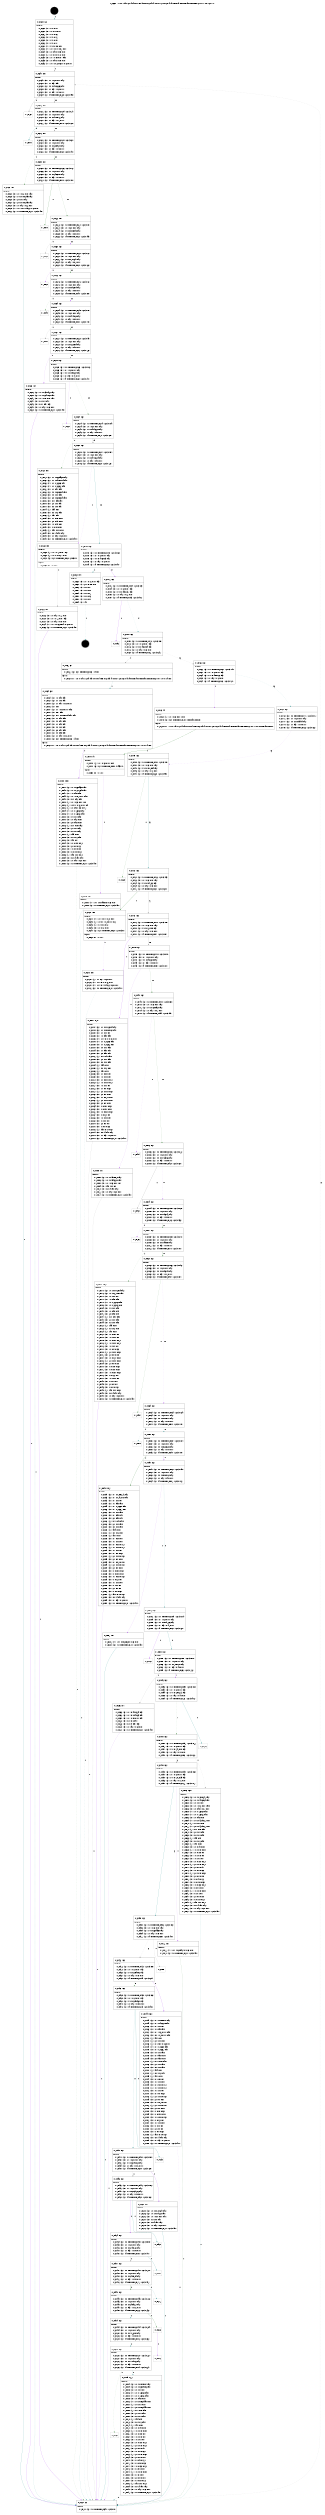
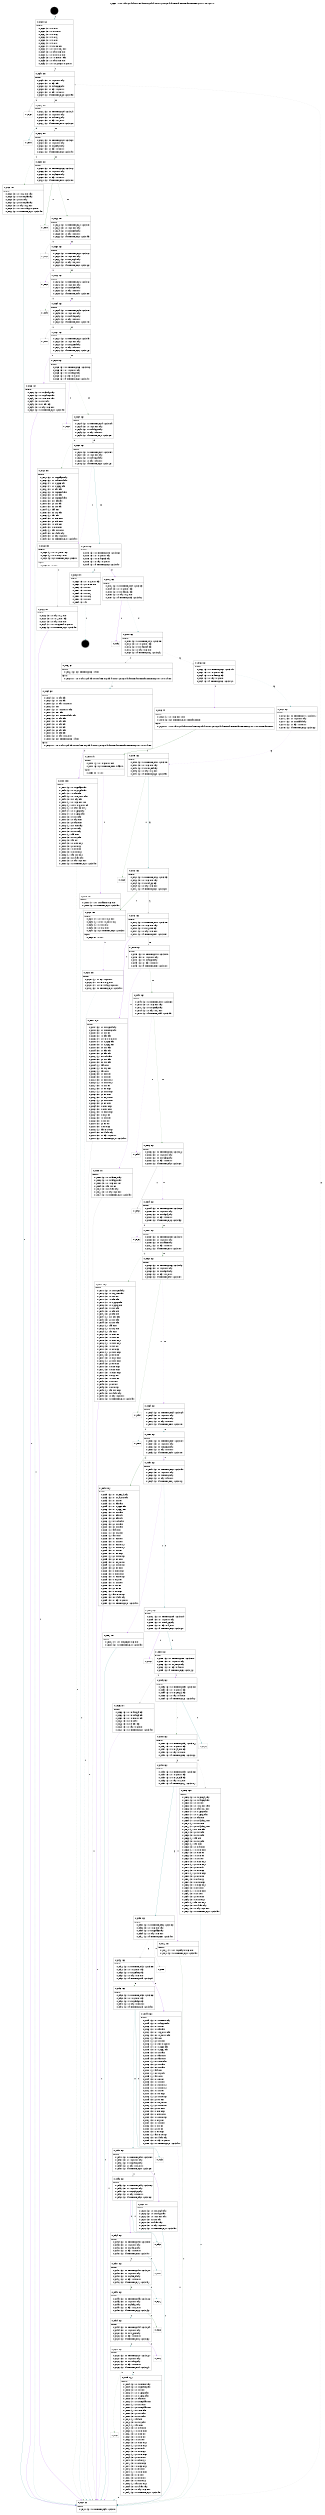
(157, 2344) -> (153, 2348)
